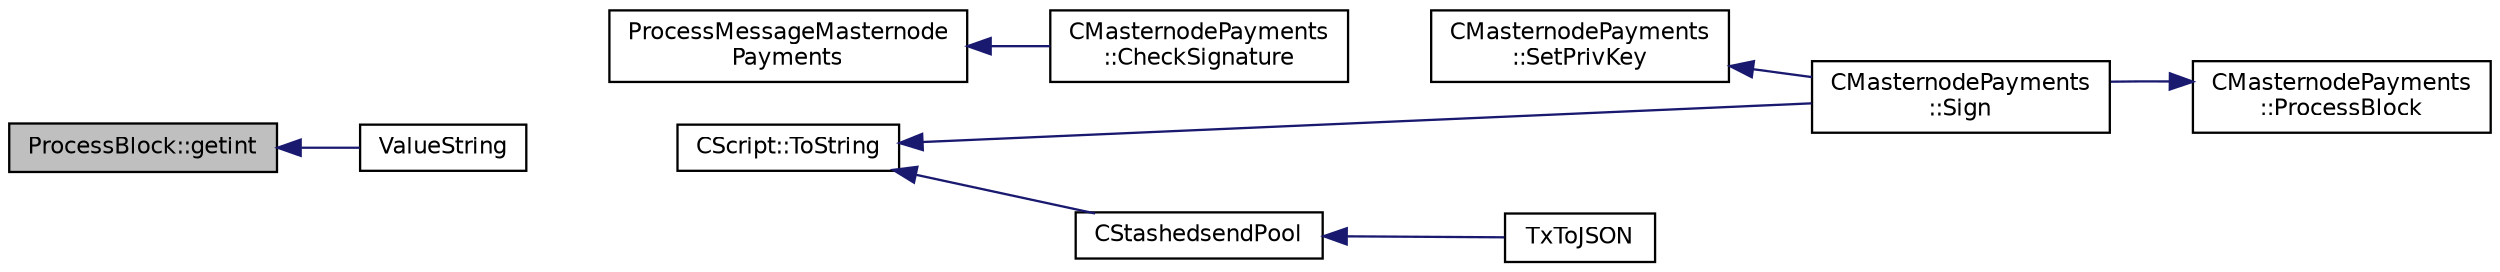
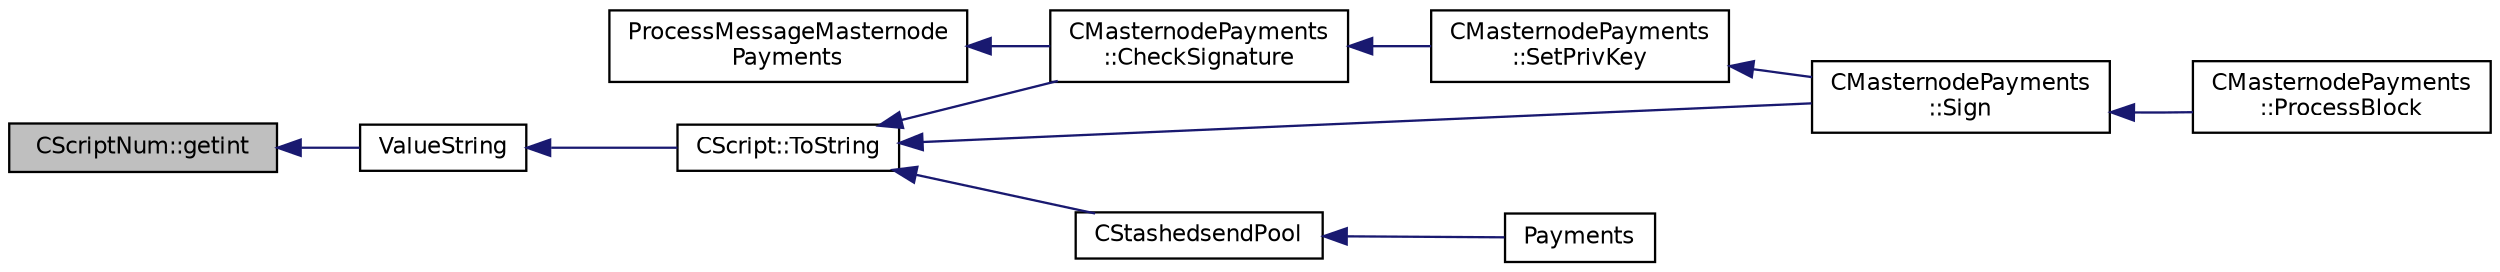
none -> (1402, 46)
(2140, 81) -> (2164, 113)
none -> (980, 100)
(143, 148) -> (143, 148)
none -> (614, 148)
(1580, 238) -> (1580, 238)
